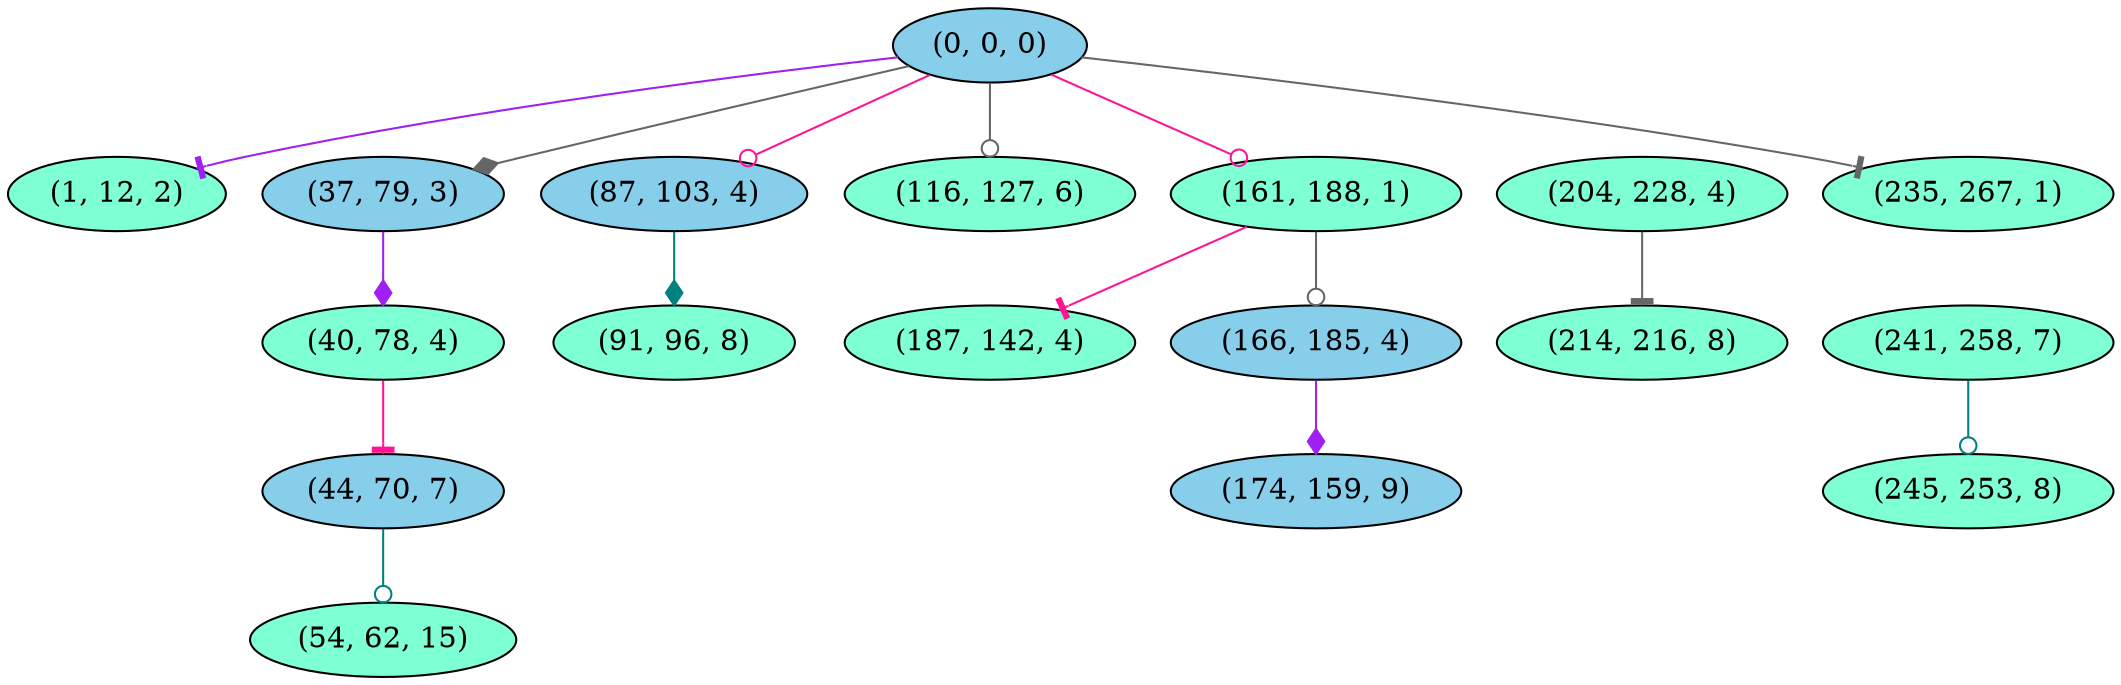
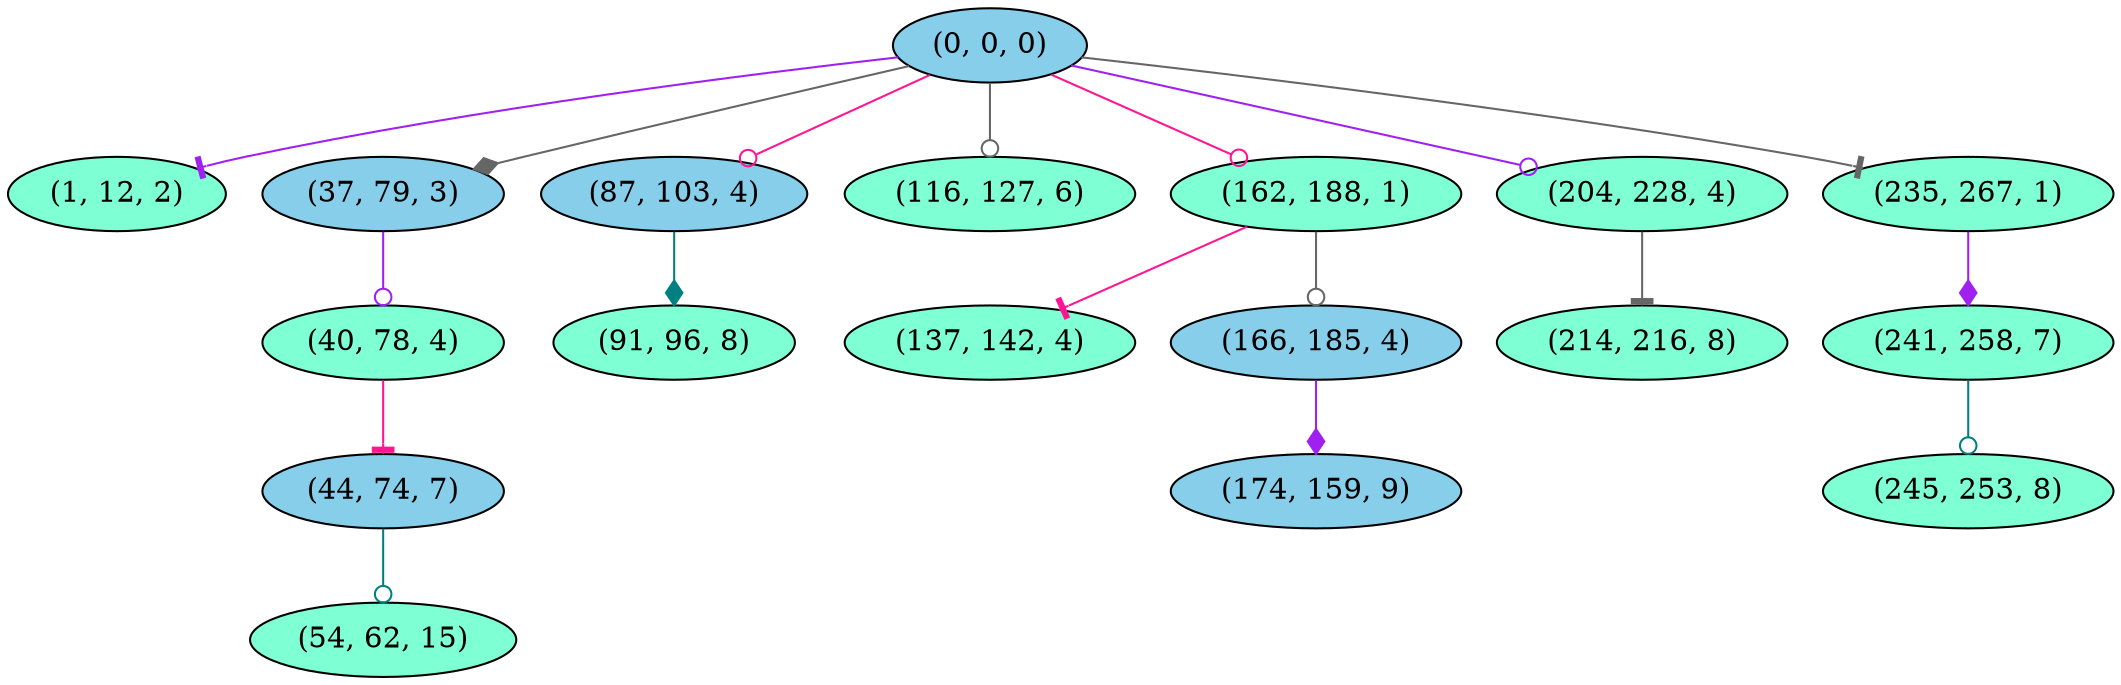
none -> (1296, 115)
(1316, 194) -> (1316, 194)
none -> (1968, 256)
(383, 260) -> (383, 260)
(990, 343) -> (990, 343)
(383, 491) -> (383, 491)
